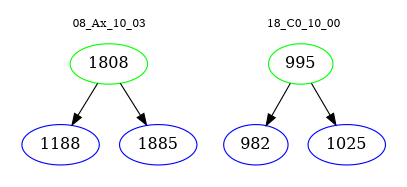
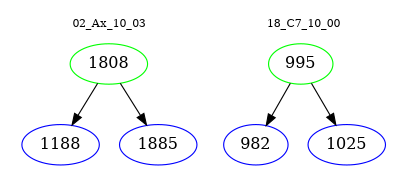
(109, 24) -> (109, 24)
(304, 24) -> (304, 24)
